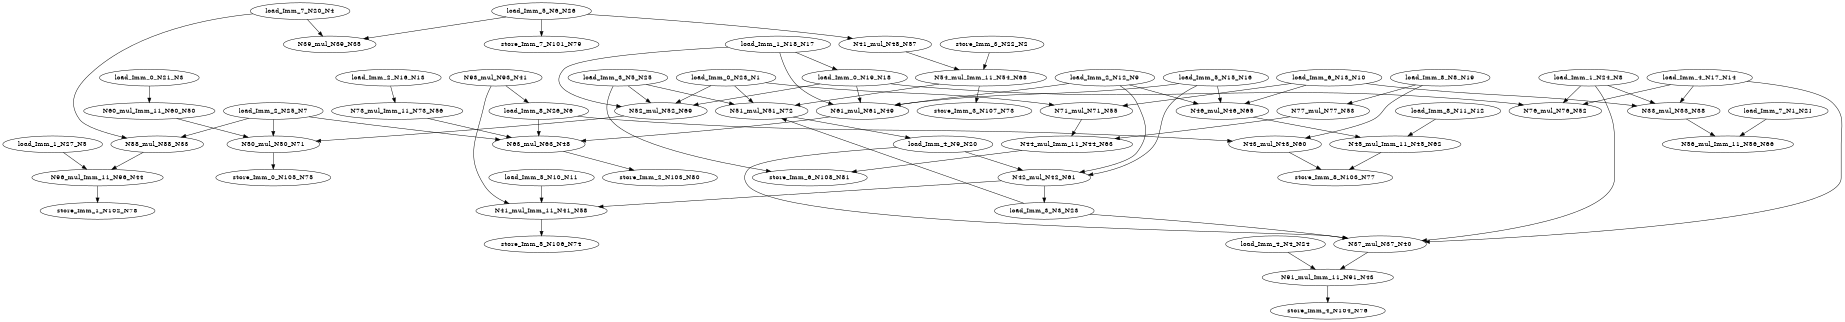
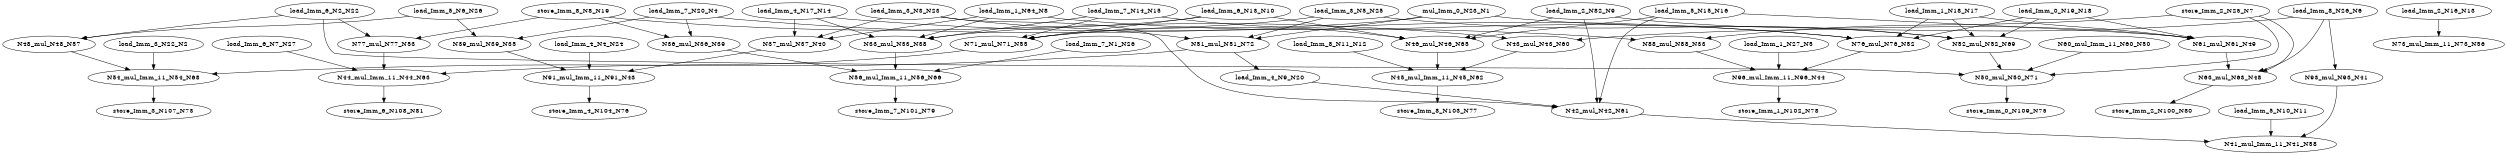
none -> (325, 11)
none -> (1125, 11)
(542, 25) -> (895, 92)
none -> (262, 44)
none -> (694, 44)
(885, 44) -> (49, 44)
(992, 44) -> (154, 44)
none -> (523, 57)
(814, 60) -> (1915, 27)
none -> (1834, 60)
(149, 78) -> none
(726, 78) -> (1456, 11)
(1105, 78) -> (1581, 11)
(1440, 78) -> (574, 11)
(1589, 78) -> (1014, 11)
(515, 93) -> (2332, 42)
(869, 94) -> (532, 65)
(273, 111) -> (2218, 11)
(1778, 111) -> (1101, 44)
(465, 127) -> none
(668, 149) -> (1174, 27)
(1303, 160) -> (1491, 60)
(273, 178) -> (2007, 111)
(660, 178) -> (2153, 111)
(1044, 192) -> (1236, 91)
(959, 220) -> none
(542, 244) -> none
